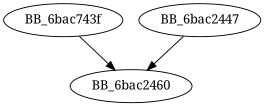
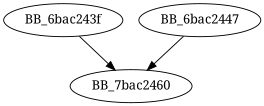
(63, 20) -> (63, 20)
(131, 86) -> (131, 86)
